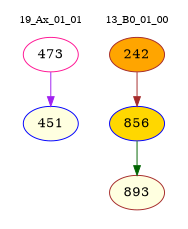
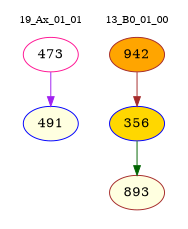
(137, 55) -> (137, 55)
(51, 124) -> (51, 124)
(137, 124) -> (137, 124)
